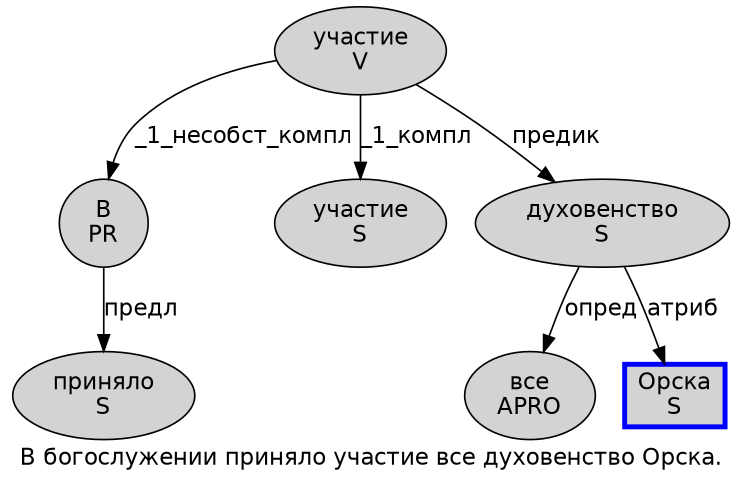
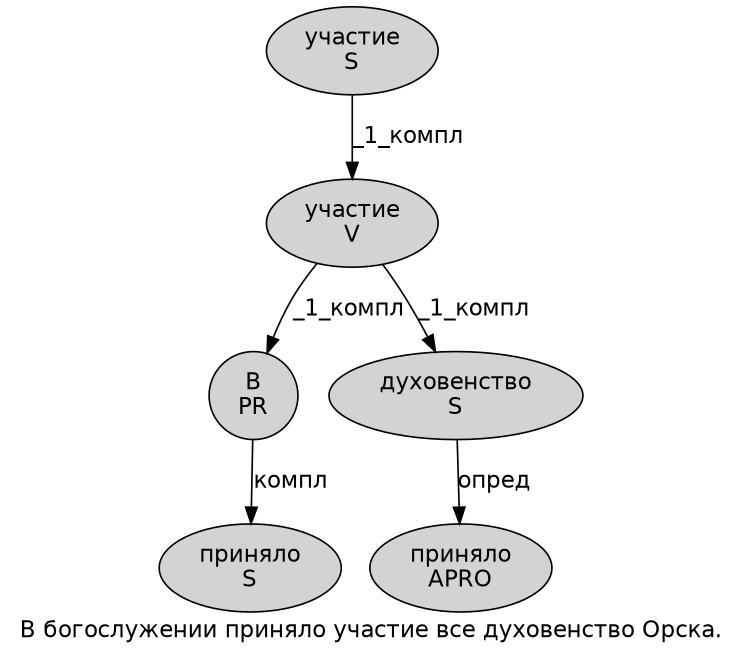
(361, 129) -> (352, 129)
(244, 137) -> (349, 309)
(556, 137) -> (474, 309)
(142, 309) -> (291, 482)
(530, 396) -> (461, 568)
(675, 396) -> none
